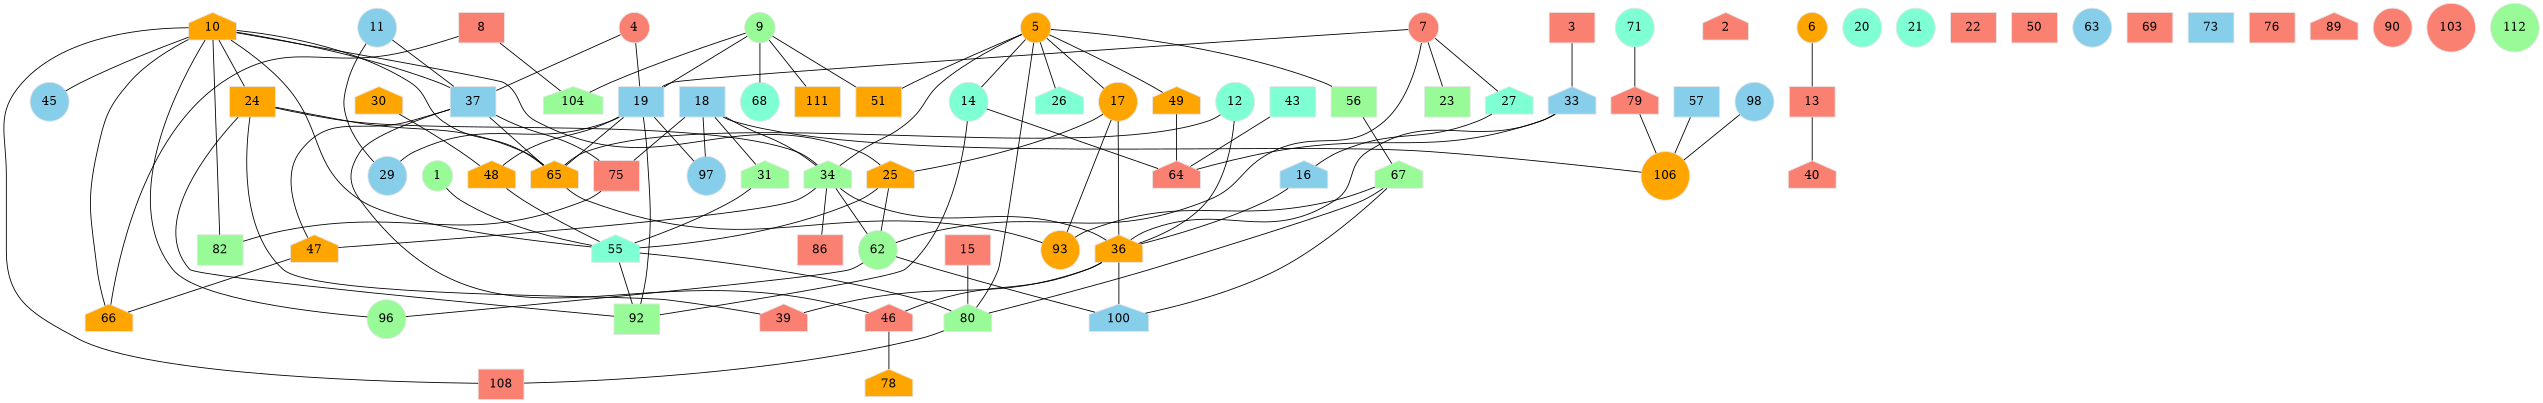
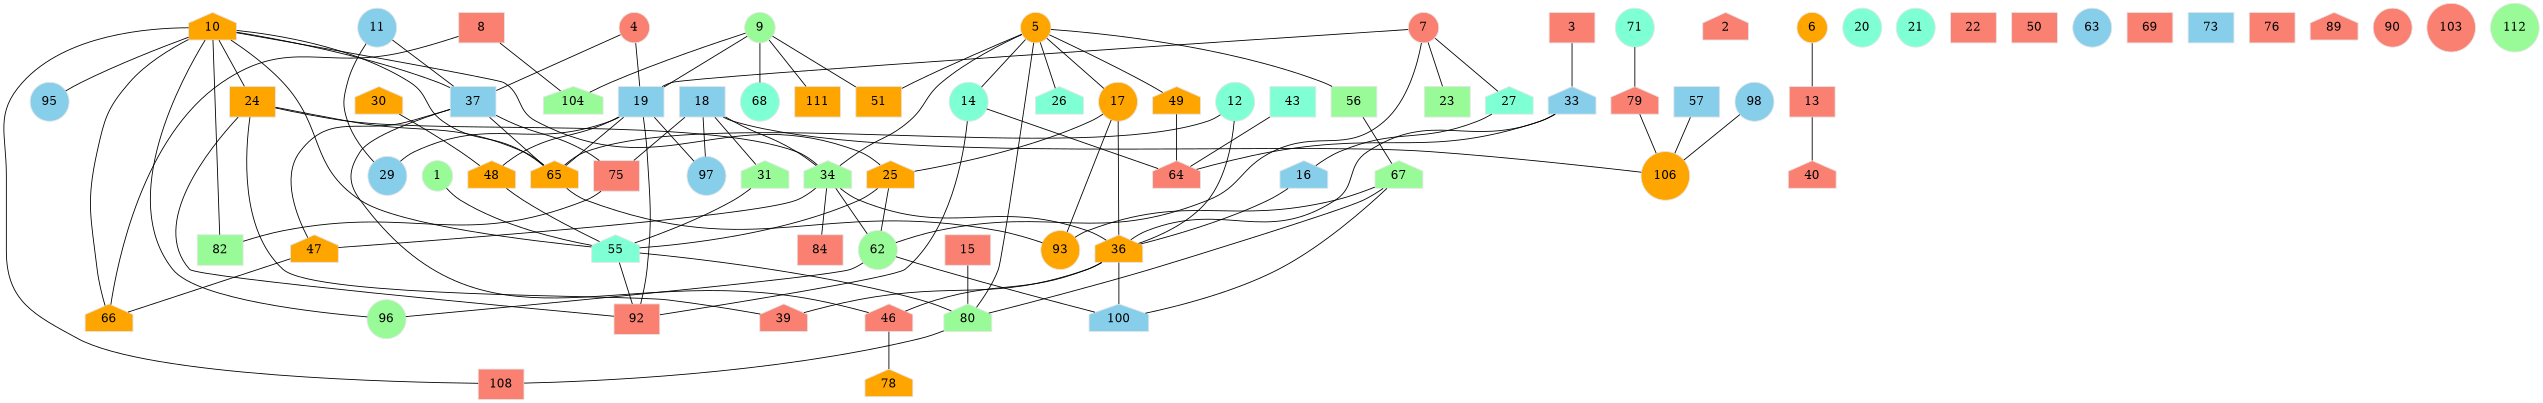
(50, 102) -> (50, 102)
(820, 250) -> (820, 250)
(637, 319) -> (637, 319)
